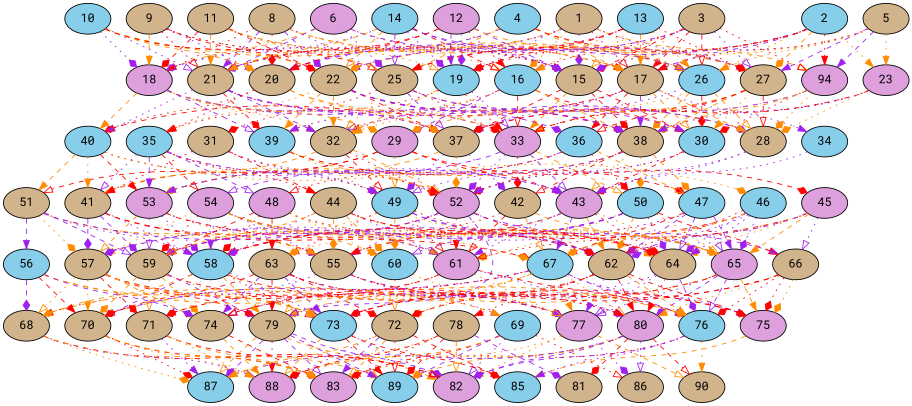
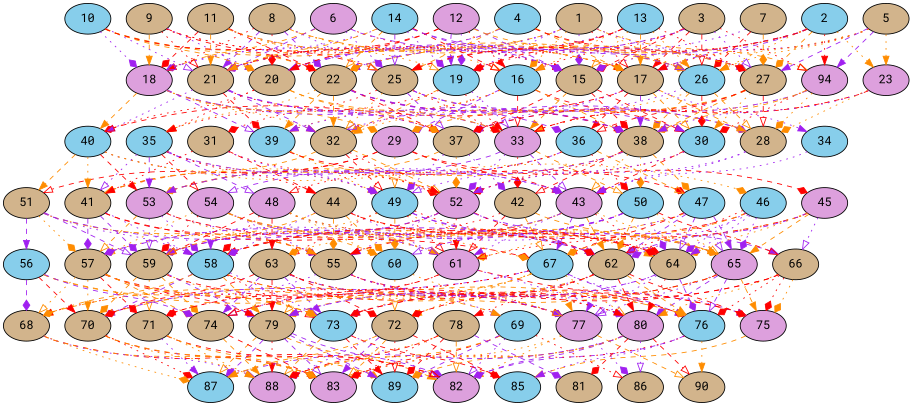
none -> (763, 19)
(461, 234) -> (461, 234)
(514, 293) -> none
(364, 304) -> (477, 295)
